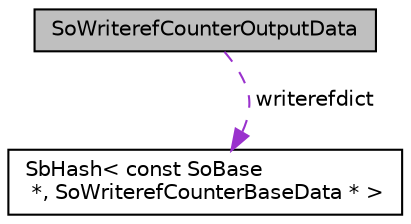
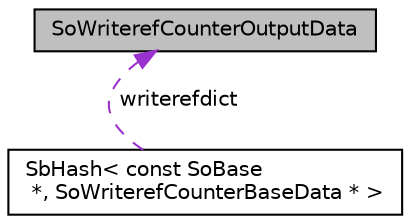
(247, 88) -> (109, 108)
